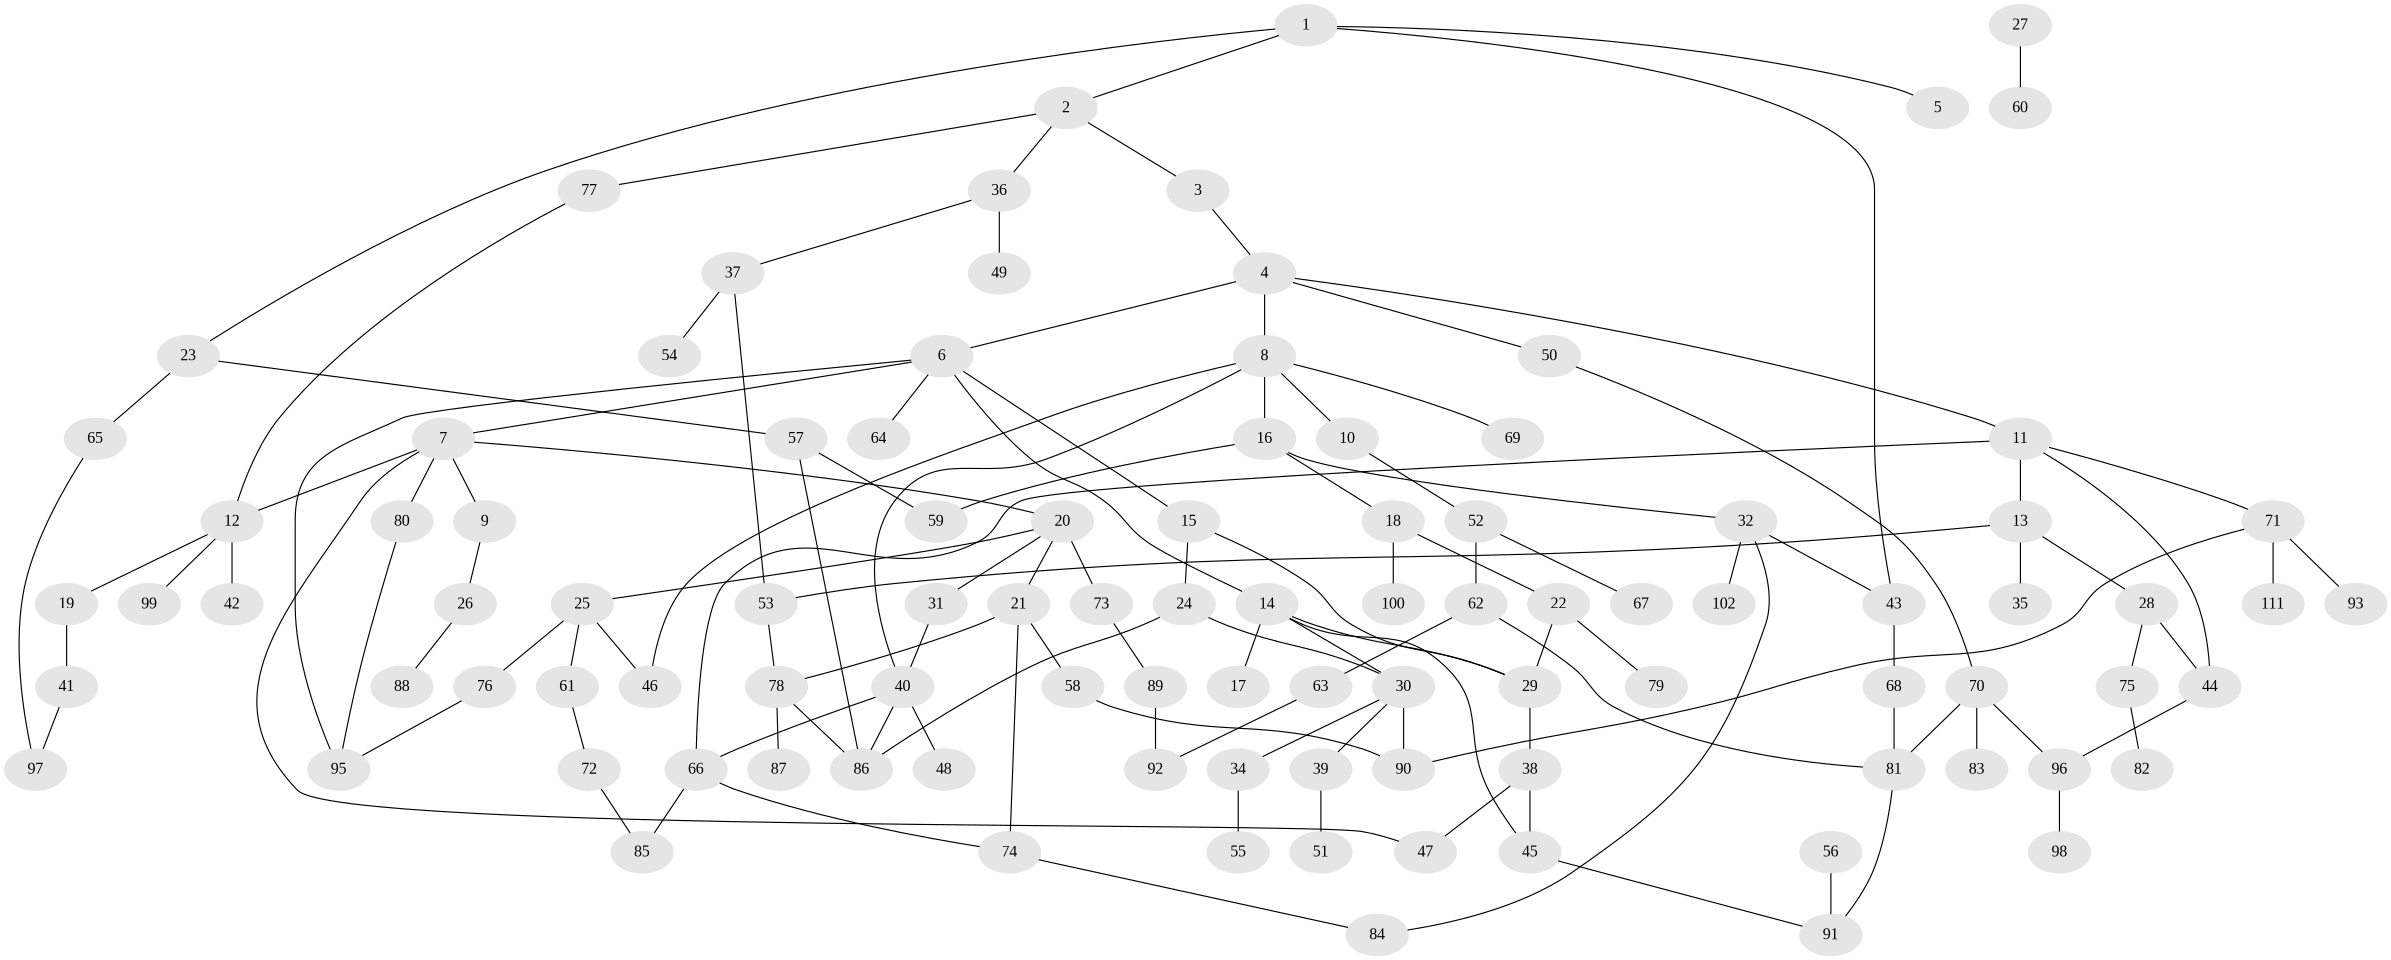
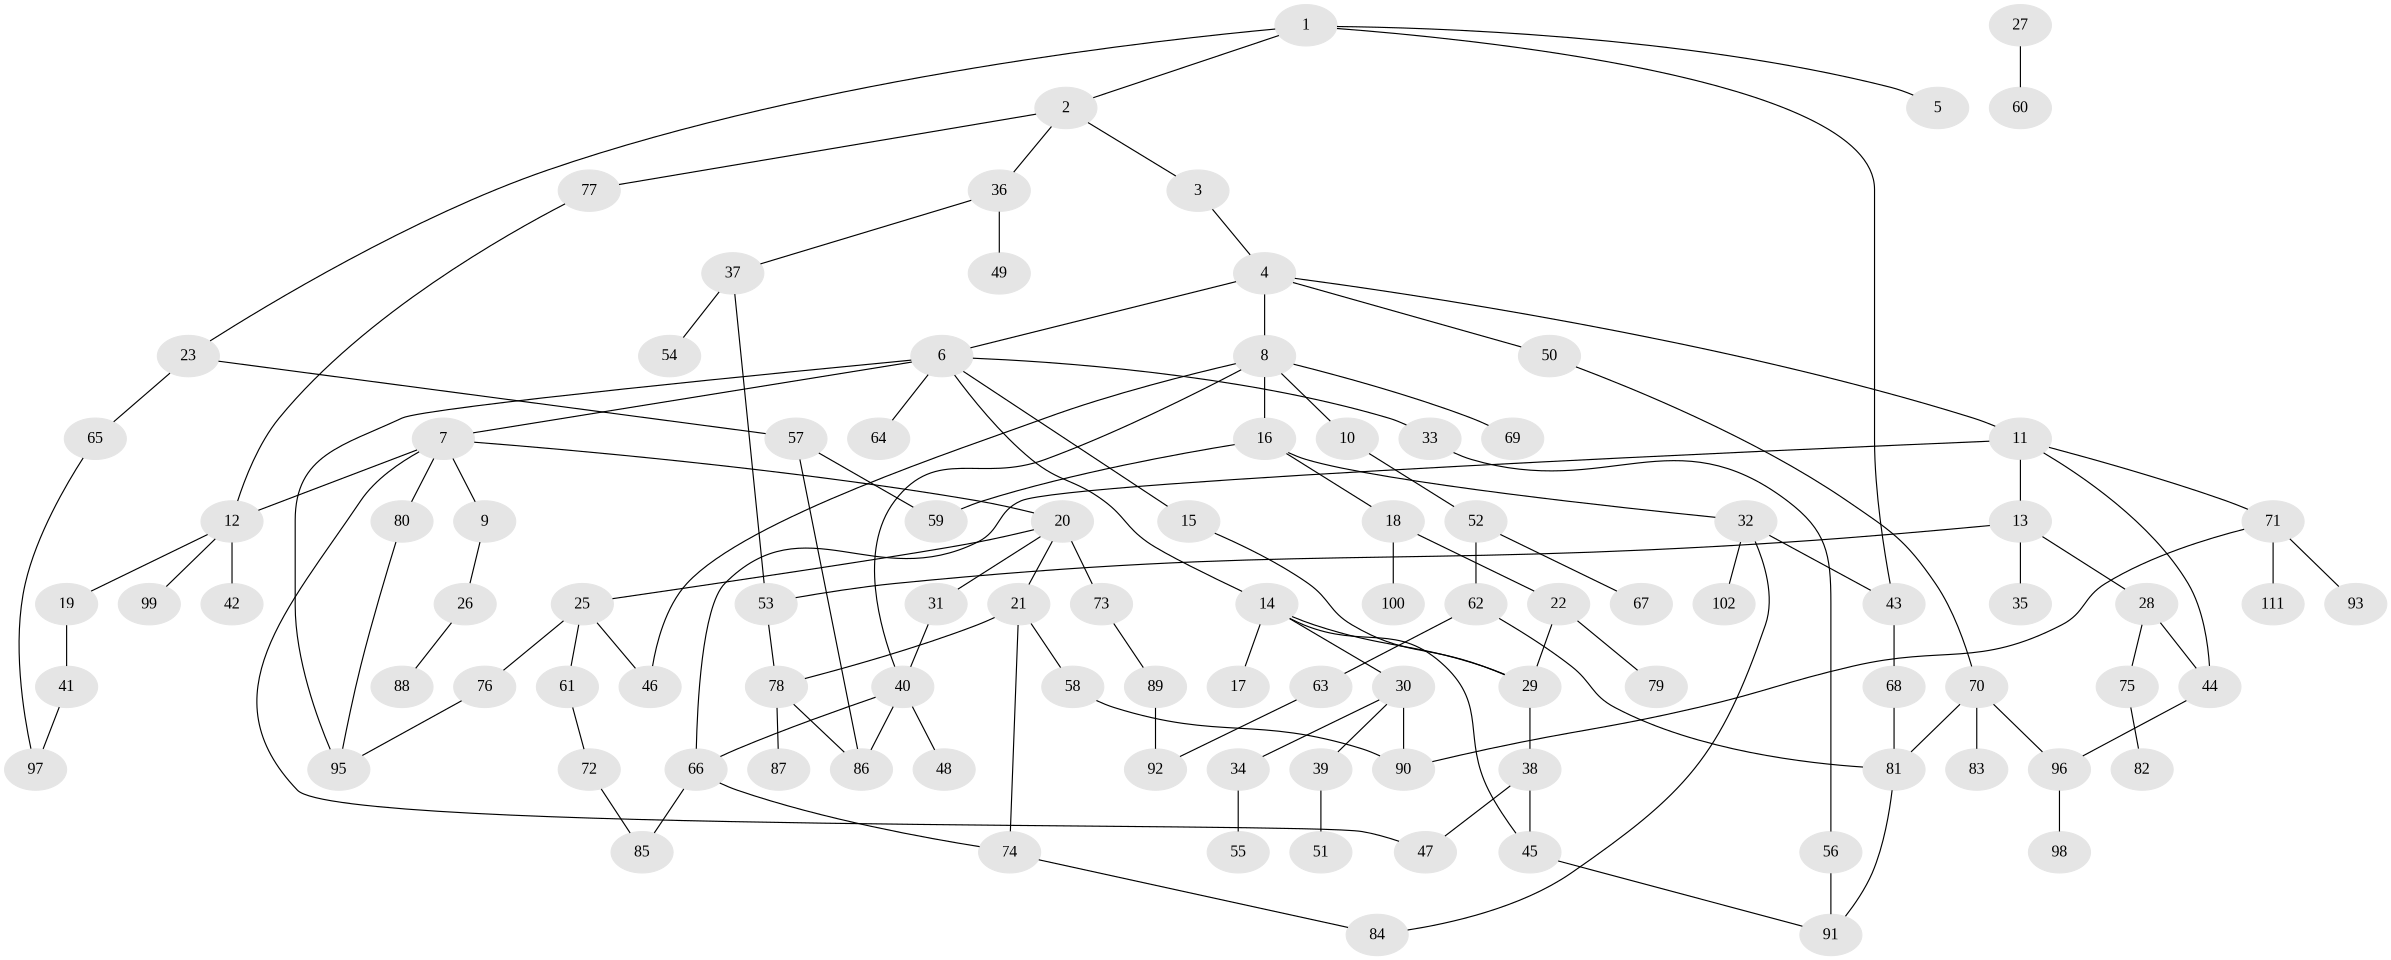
none -> (1430, 439)
(1184, 604) -> none
